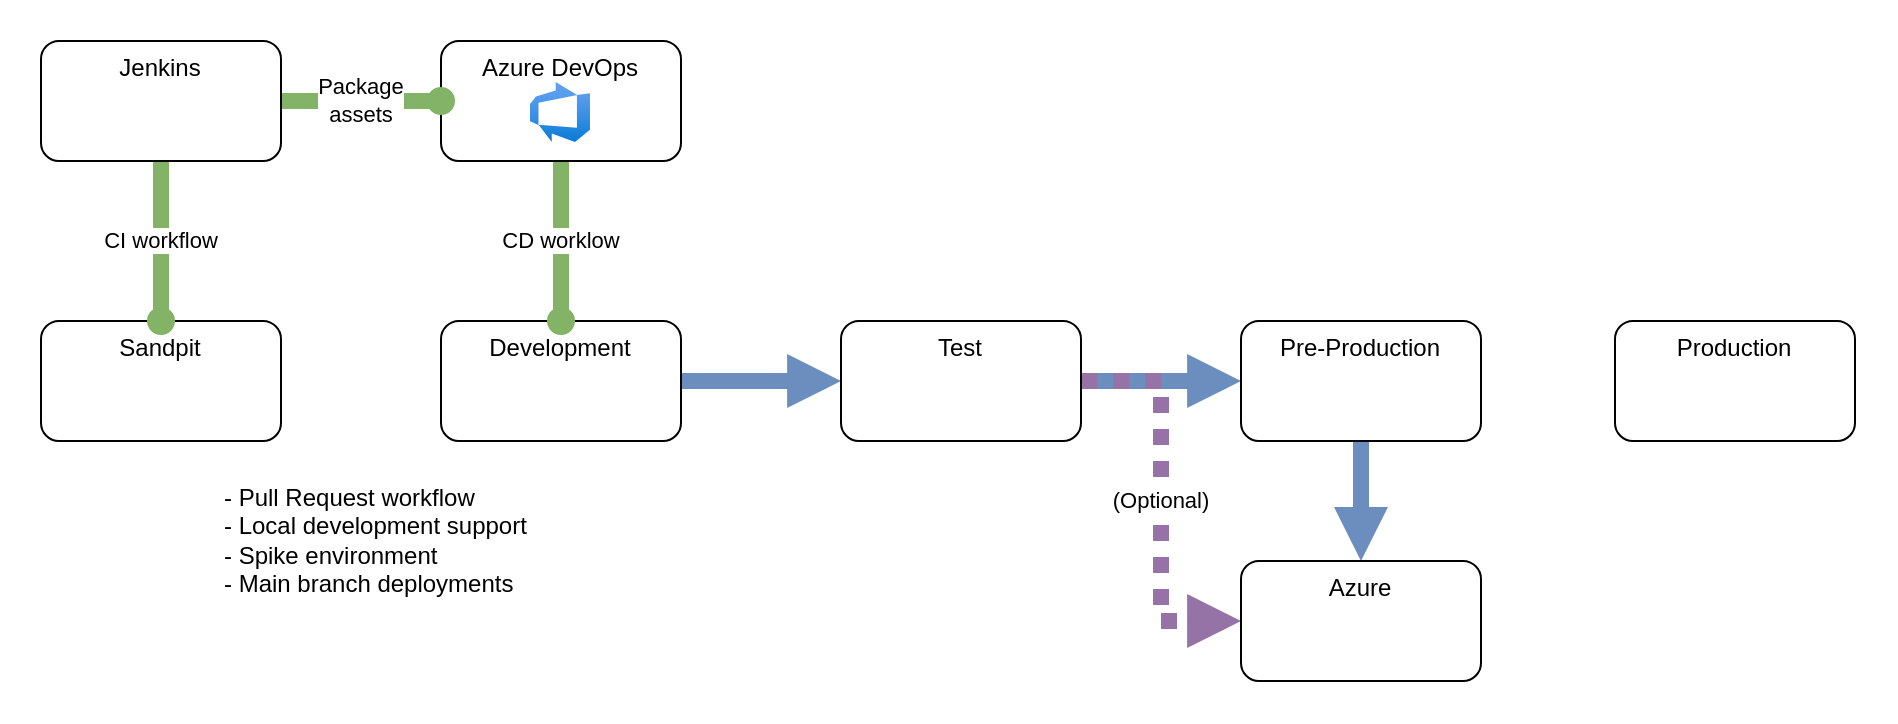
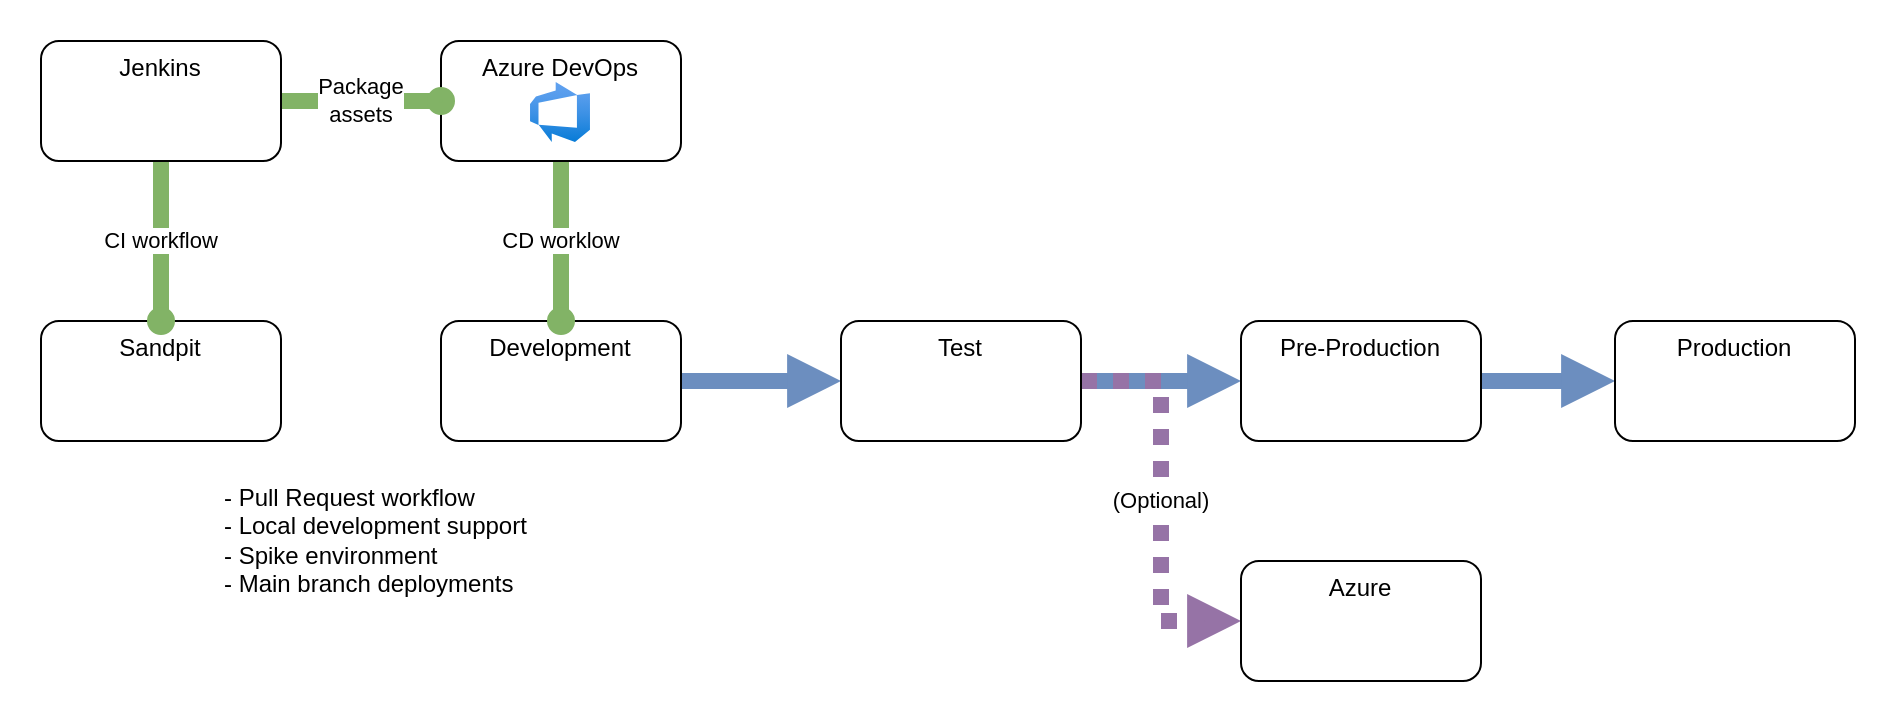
(1361, 478) -> (1525, 381)
